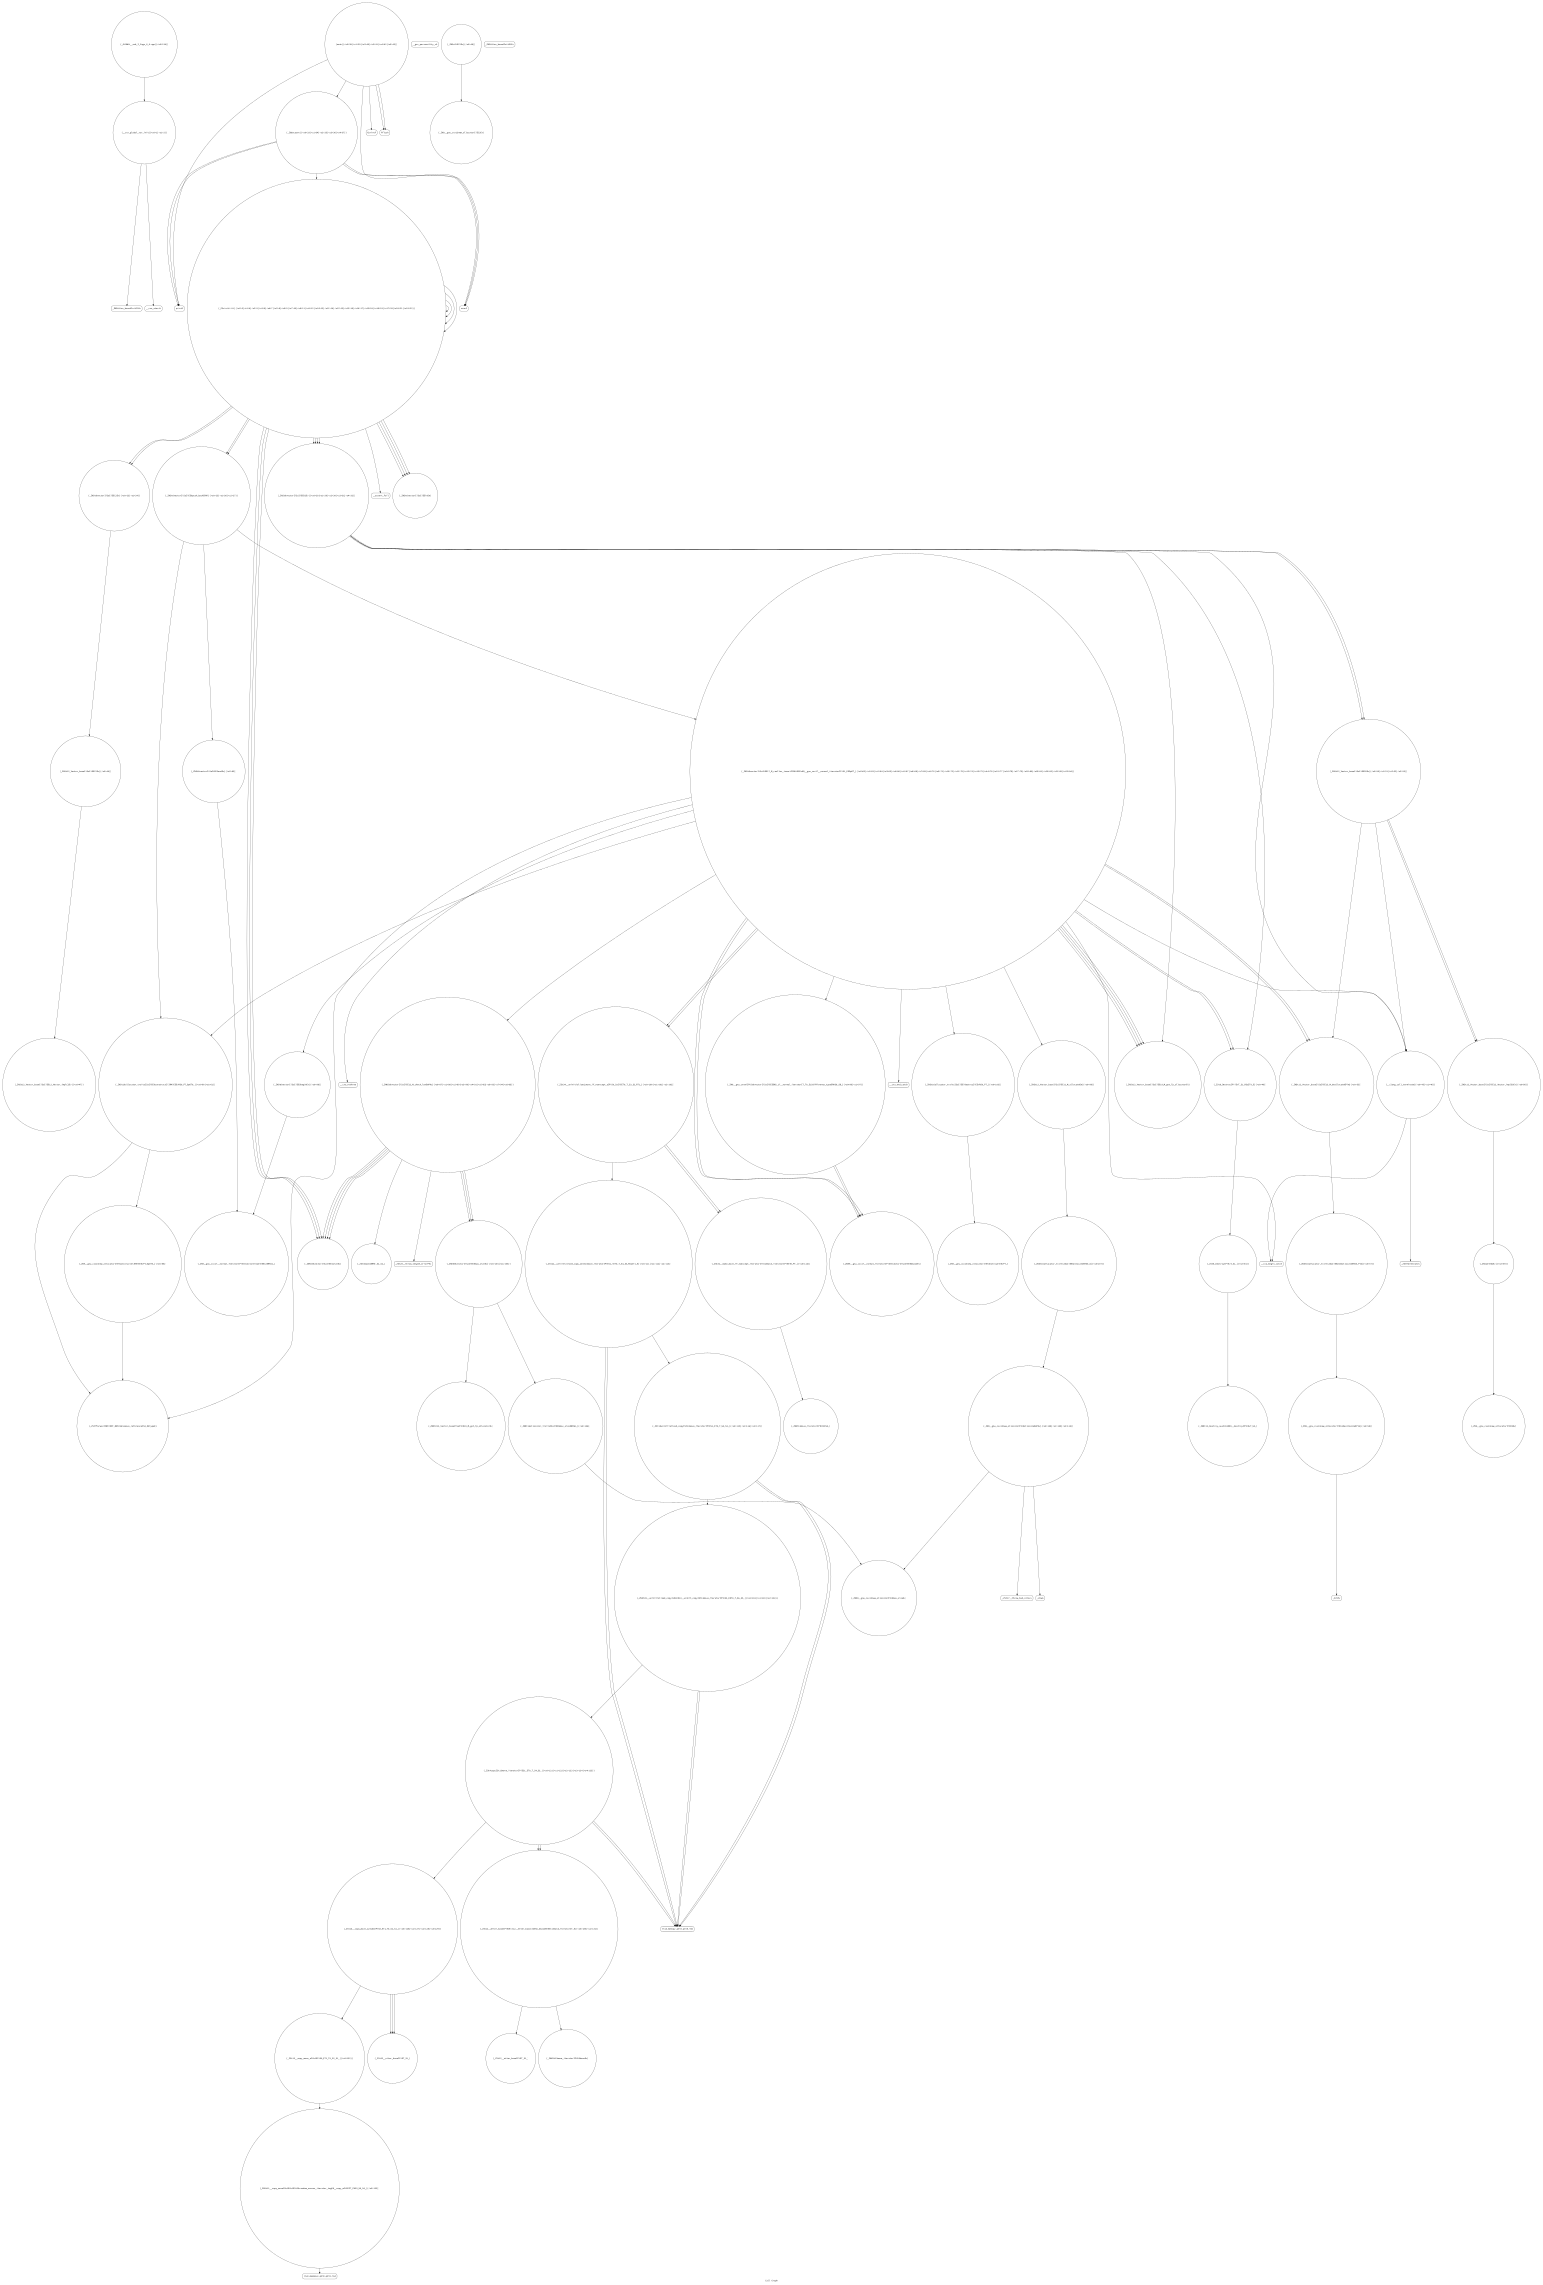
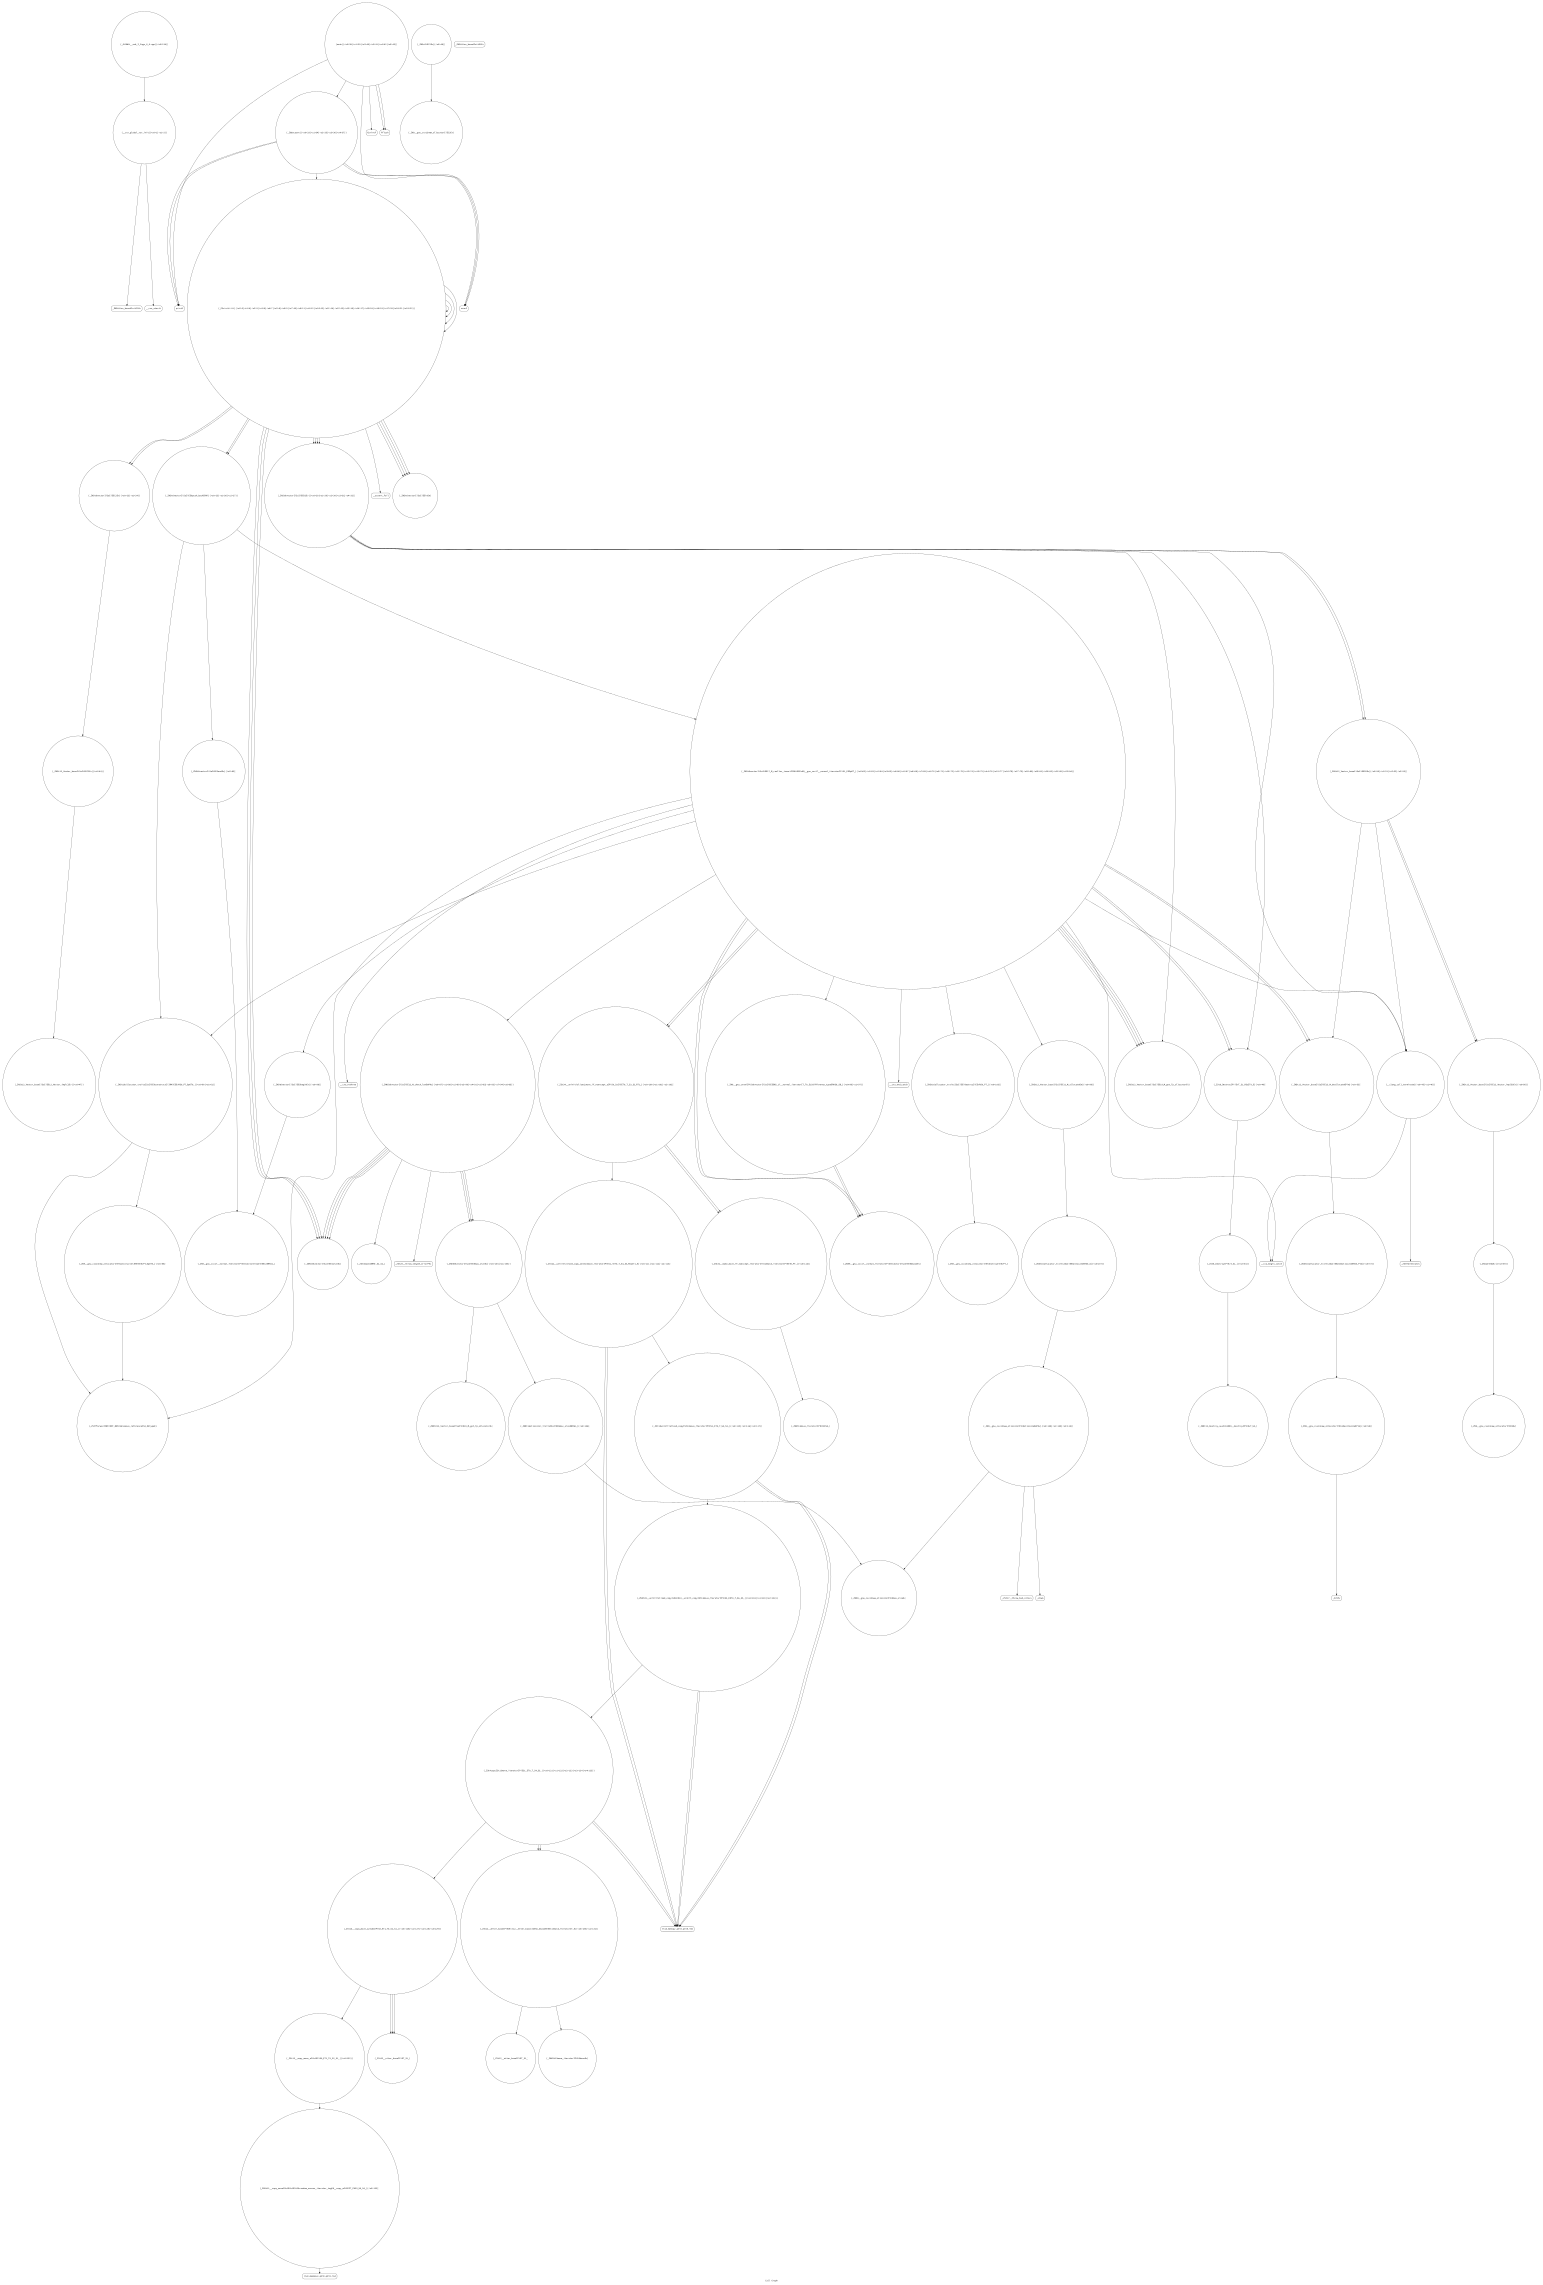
(425, 44) -> none
